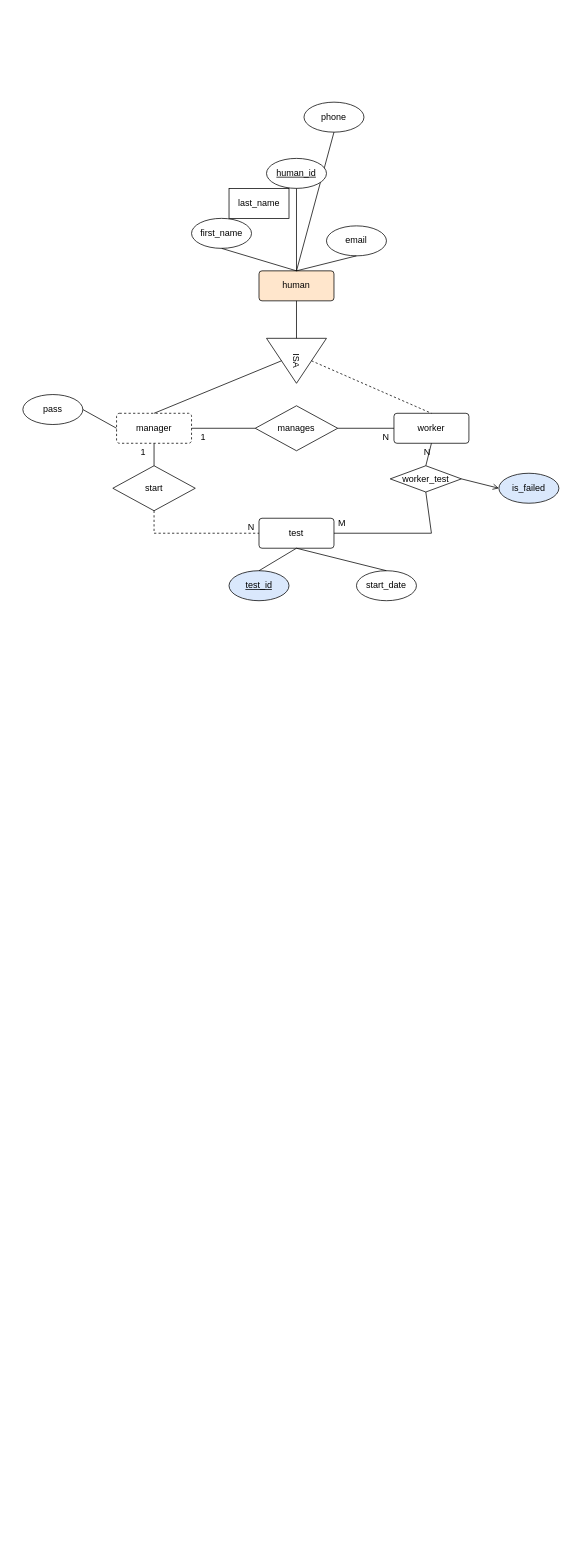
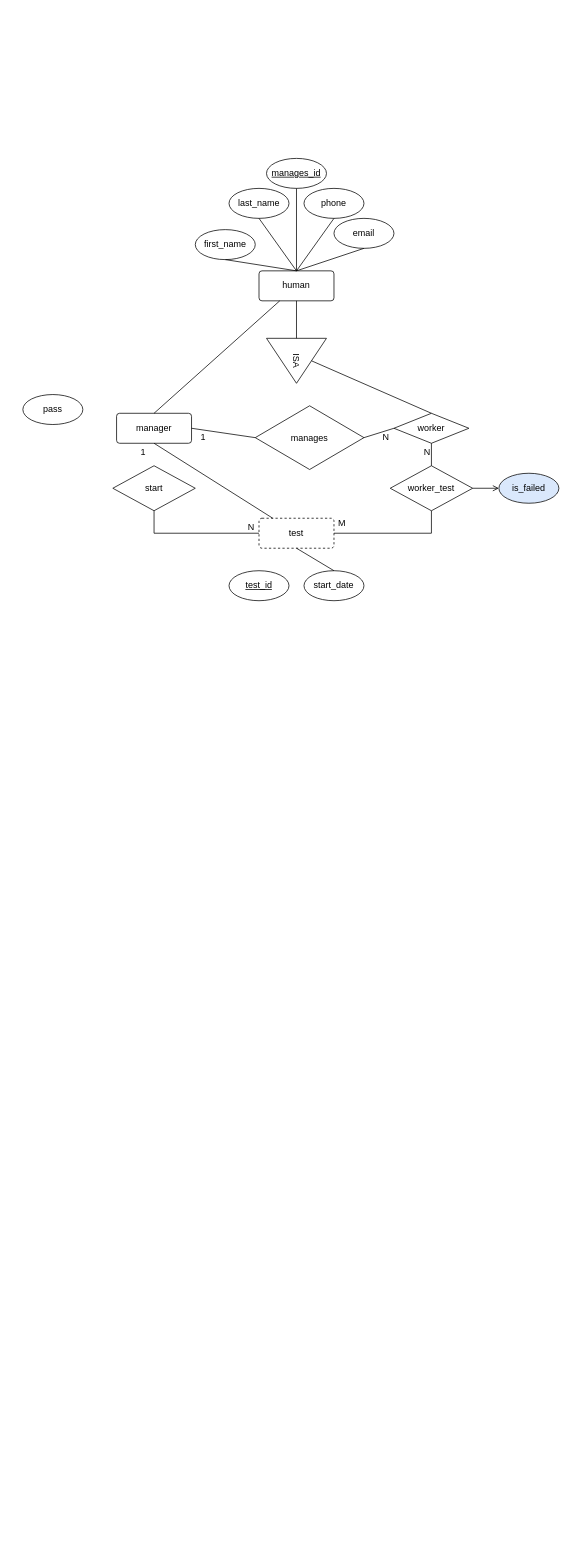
(334, 117) -> (334, 203)
(297, 173) -> (297, 173)
(259, 203) -> (259, 203)
(222, 233) -> (225, 244)
(357, 240) -> (364, 233)
none -> (277, 242)
(297, 285) -> (297, 285)
(217, 387) -> (216, 357)
(372, 387) -> (372, 387)
(100, 419) -> none
(154, 428) -> (154, 428)
(297, 428) -> (310, 437)
(432, 428) -> (432, 428)
(154, 454) -> (213, 480)
(426, 479) -> (432, 488)
(196, 533) -> (196, 533)
(297, 533) -> (297, 533)
(277, 560) -> none
(259, 585) -> (259, 585)
(387, 585) -> (334, 585)
